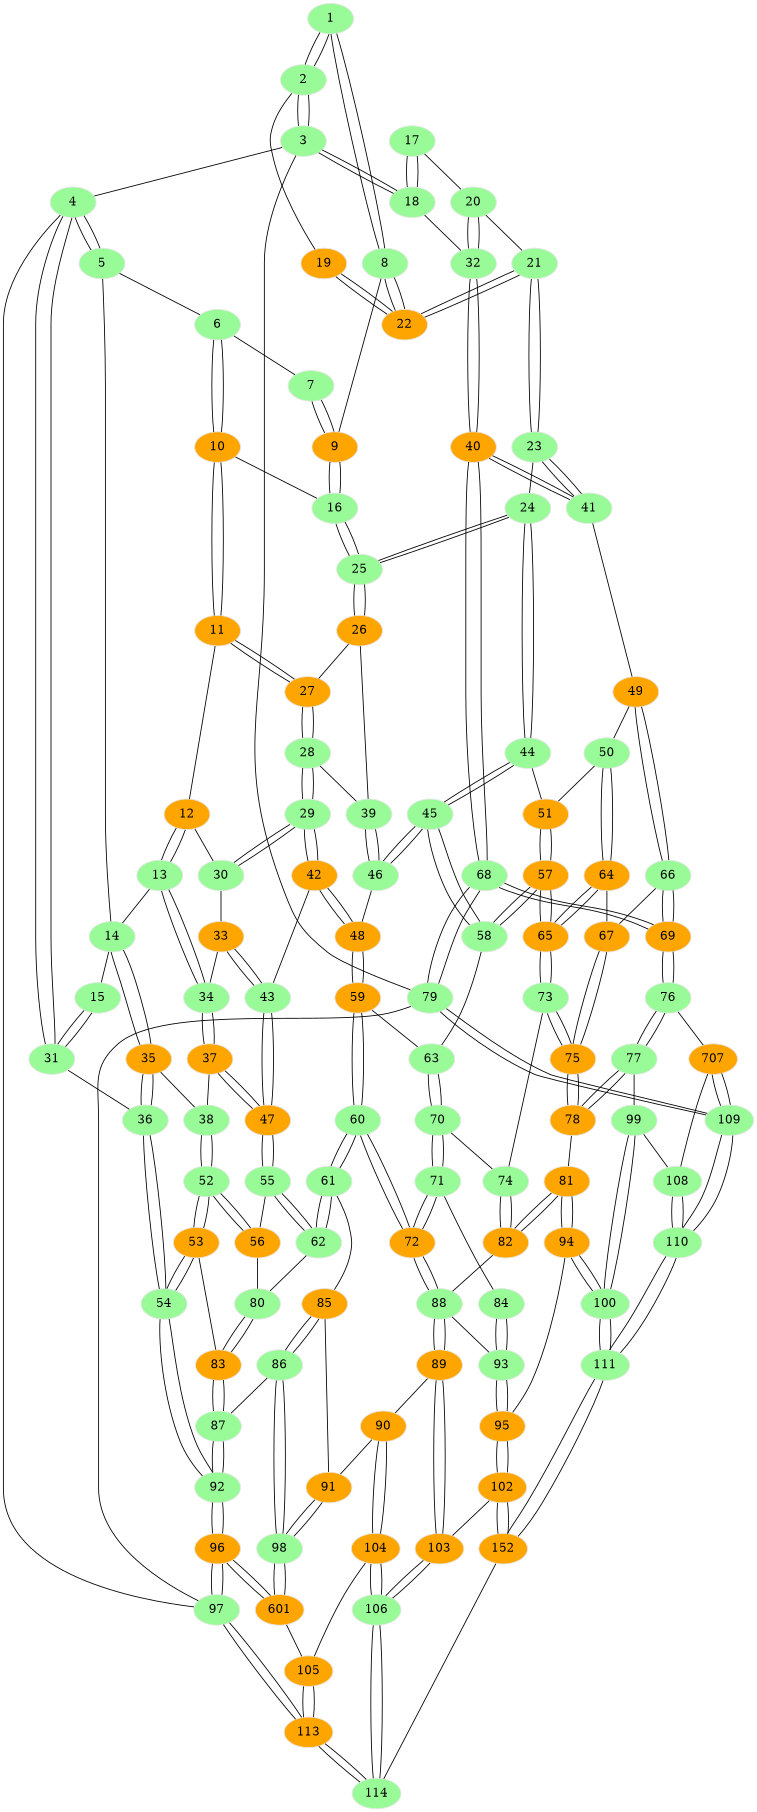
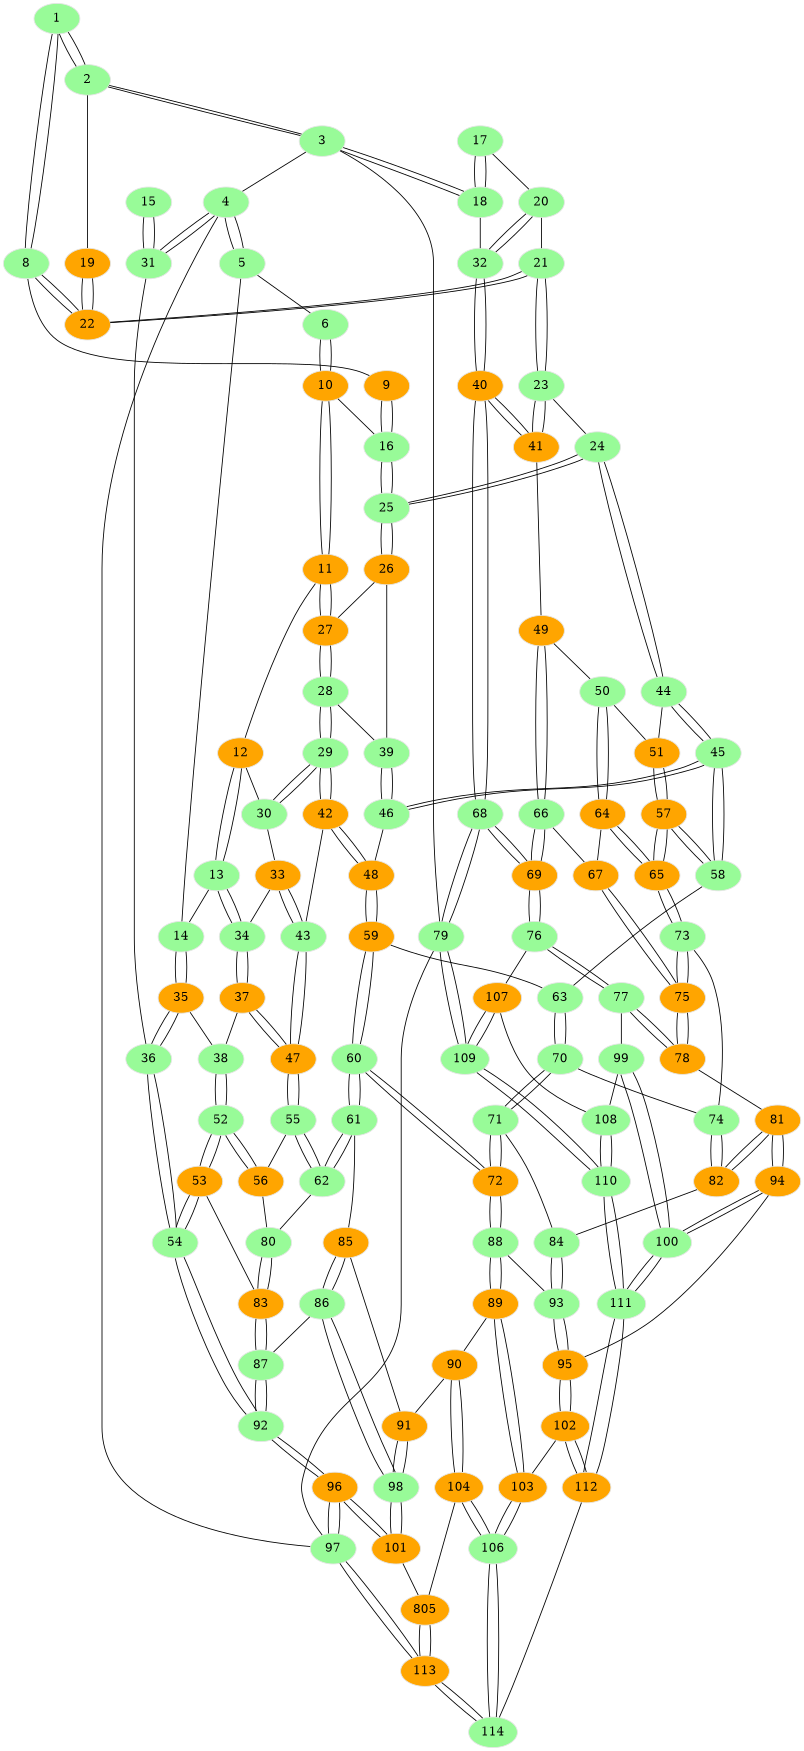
(311, 386) -> none
(589, 508) -> (536, 447)
(105, 967) -> none
(713, 1059) -> (497, 998)
(473, 1273) -> (637, 1212)
(503, 1549) -> (587, 1488)
(280, 1610) -> (396, 1549)
(309, 1671) -> (425, 1610)
